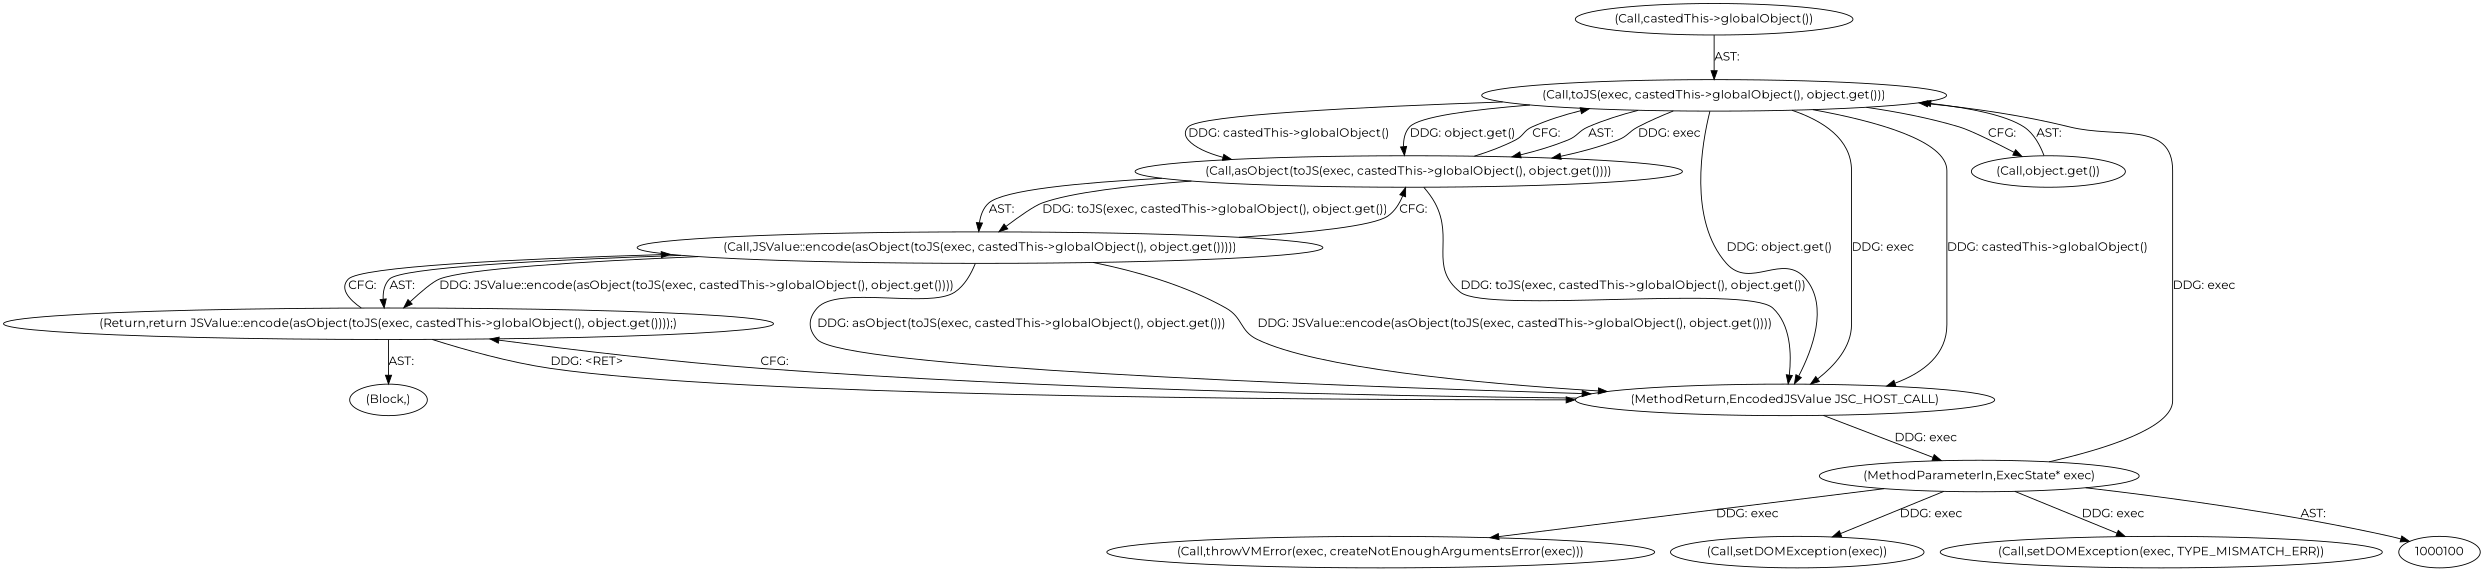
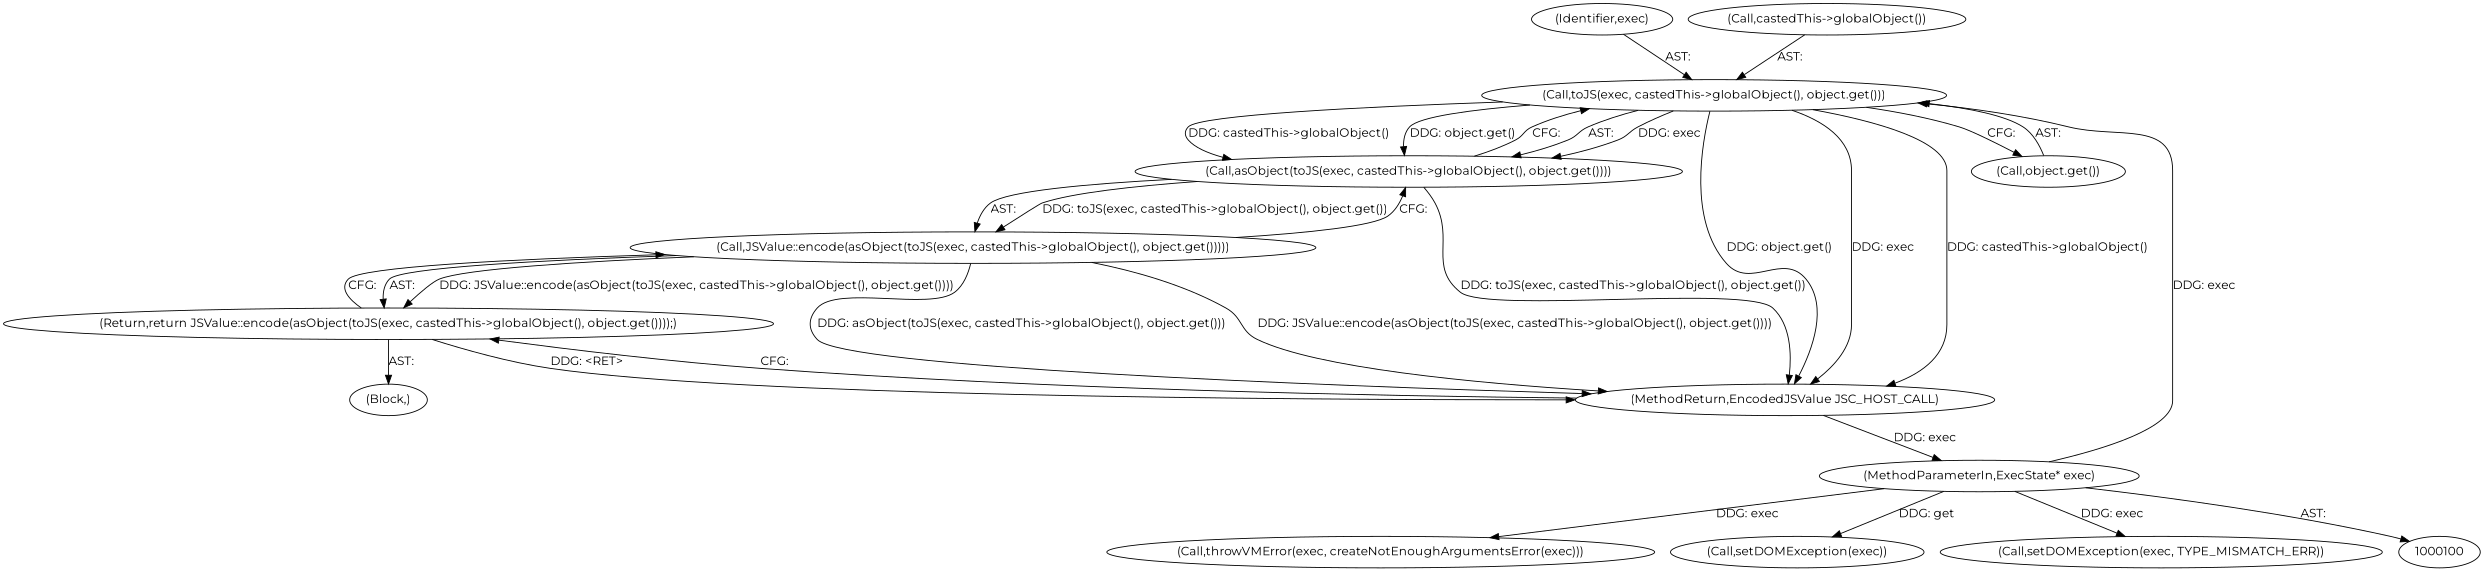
none -> (1602, 19)
(1932, 514) -> (1927, 514)
